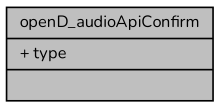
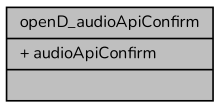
(43, 53) -> (88, 53)
